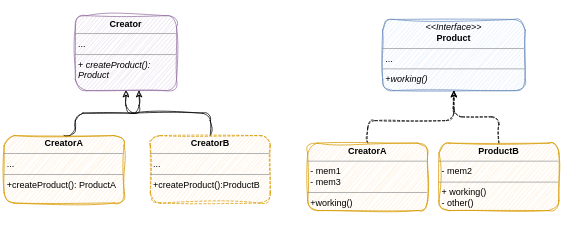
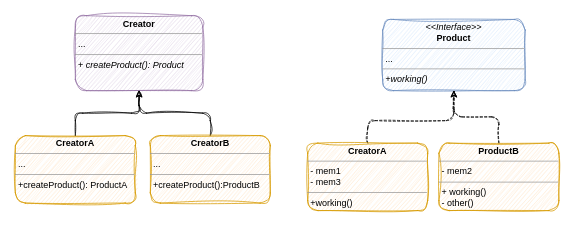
(126, 53) -> (139, 53)
(64, 169) -> (75, 169)
(210, 169) -> (210, 169)
